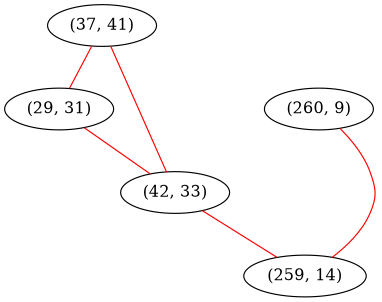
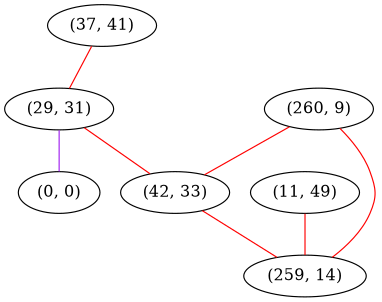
(139, 109) -> (247, 151)
none -> (59, 193)
none -> (305, 193)
